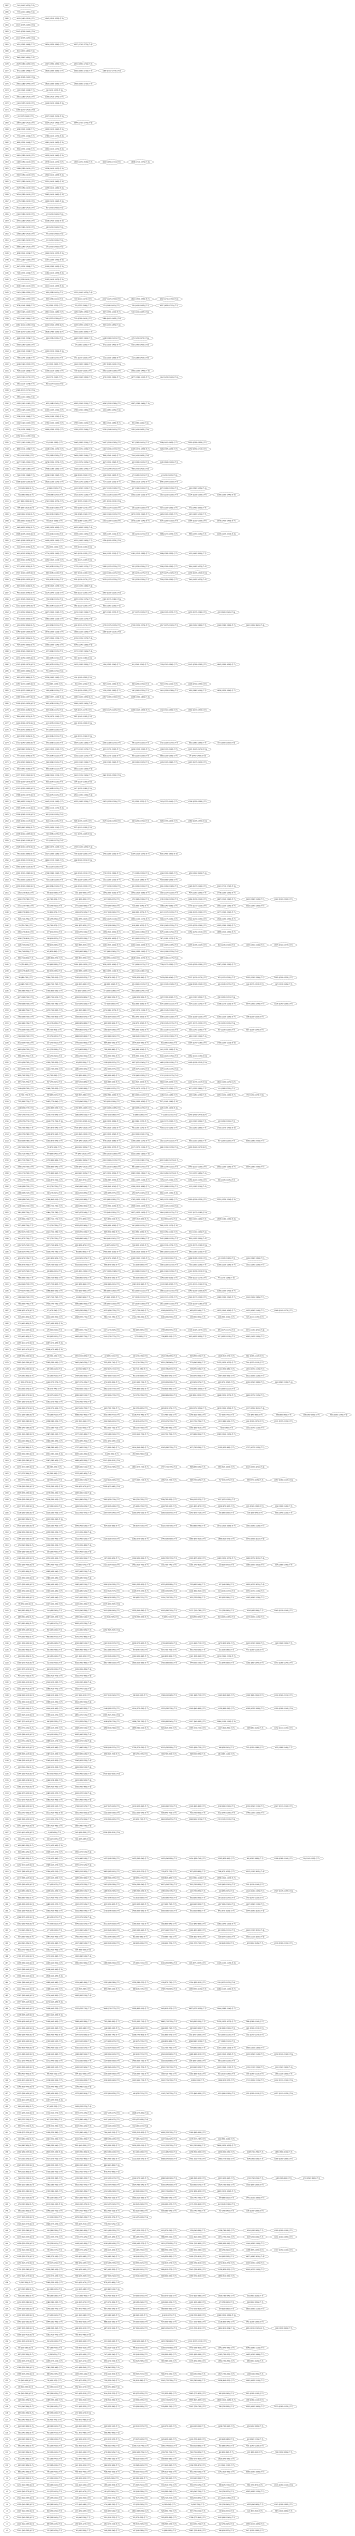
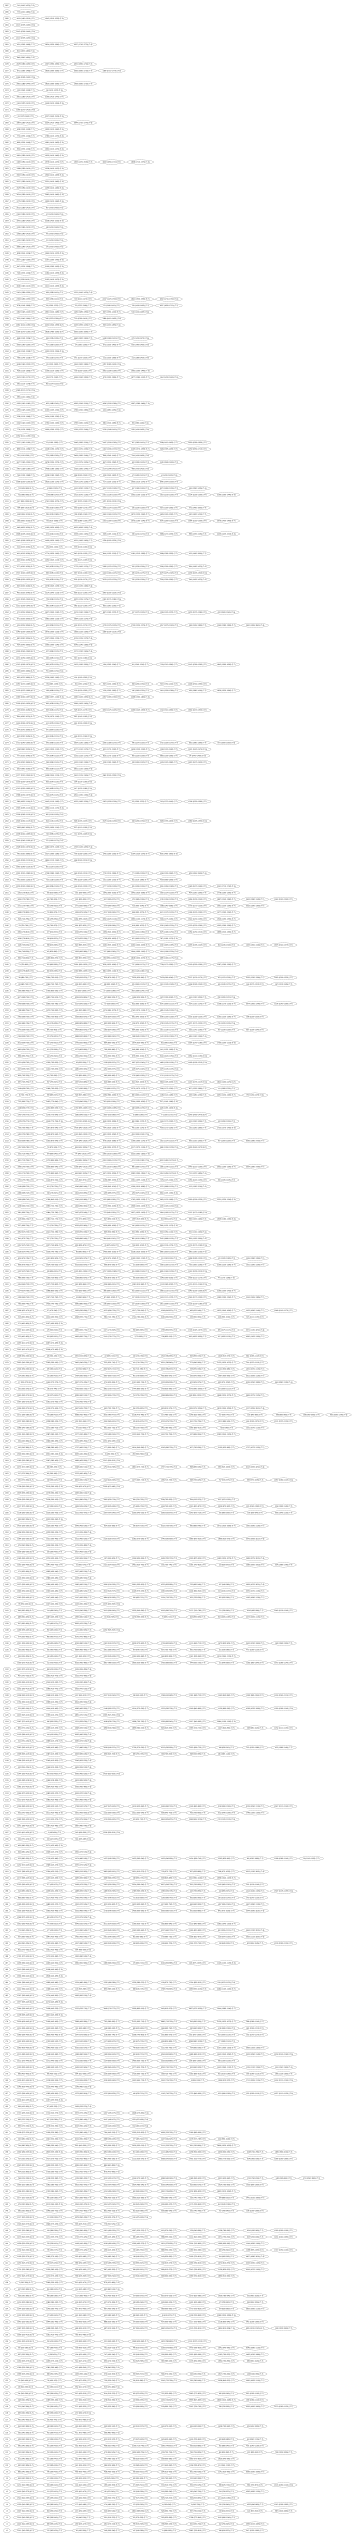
none -> (54, 345)
(7, 1663) -> none
